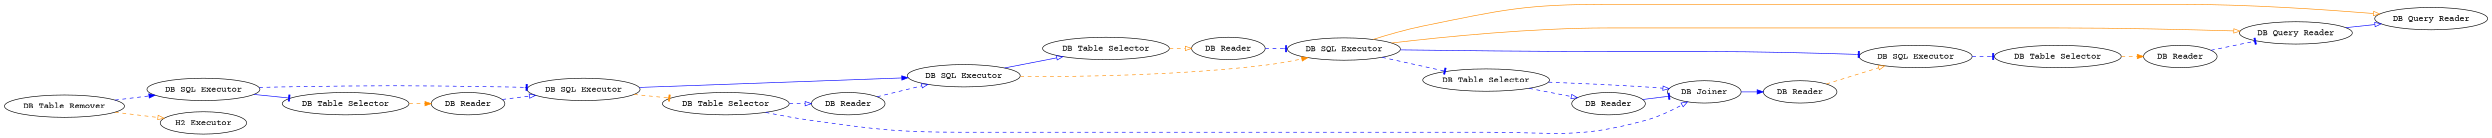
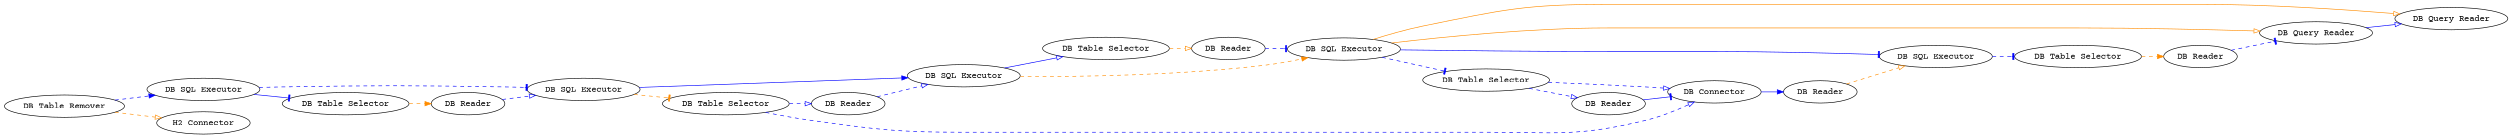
(1704, 92) -> (1714, 92)
(203, 123) -> (203, 123)
